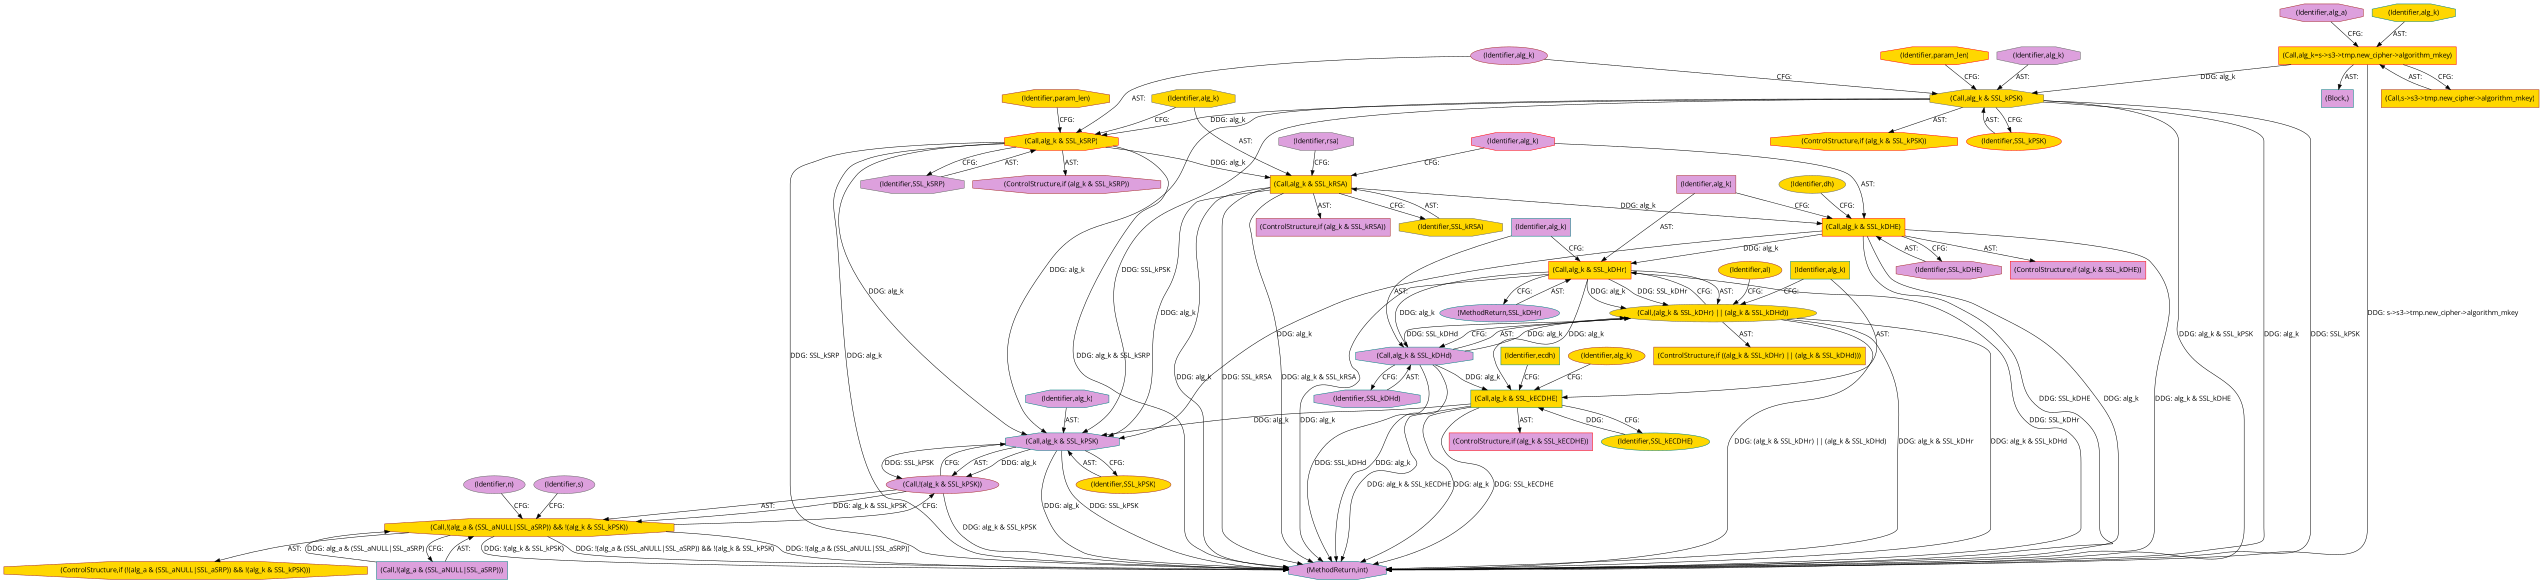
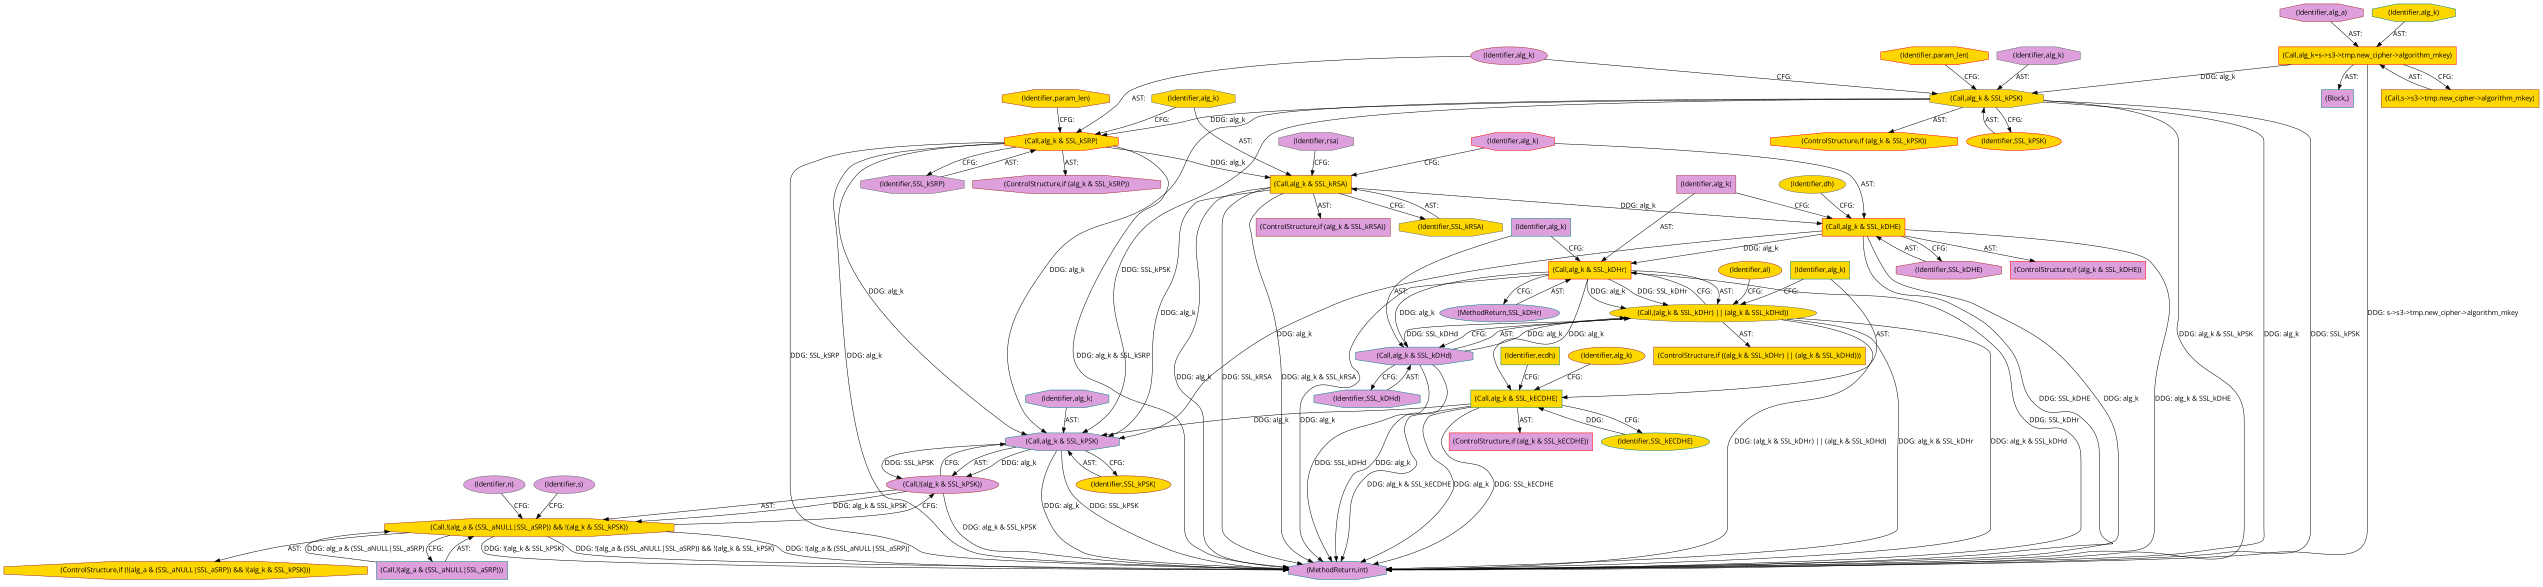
(2356, 34) -> (2356, 34)
(1459, 377) -> none
